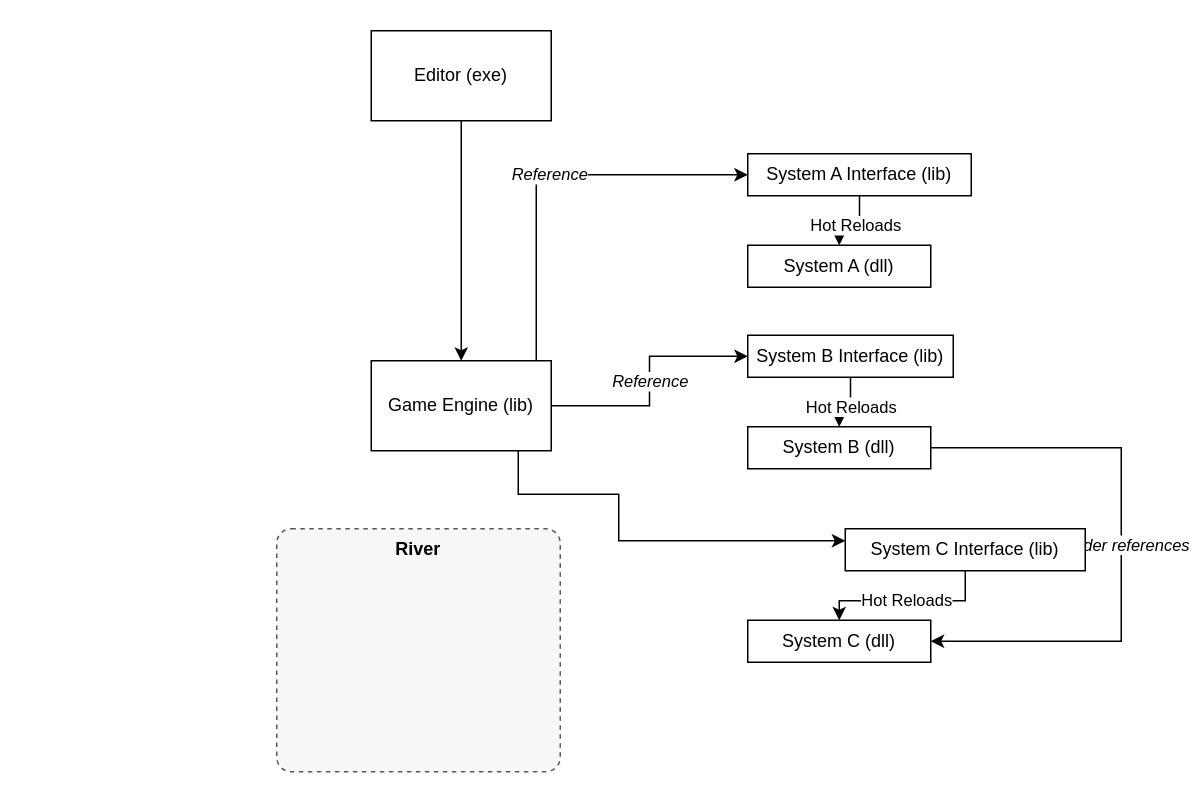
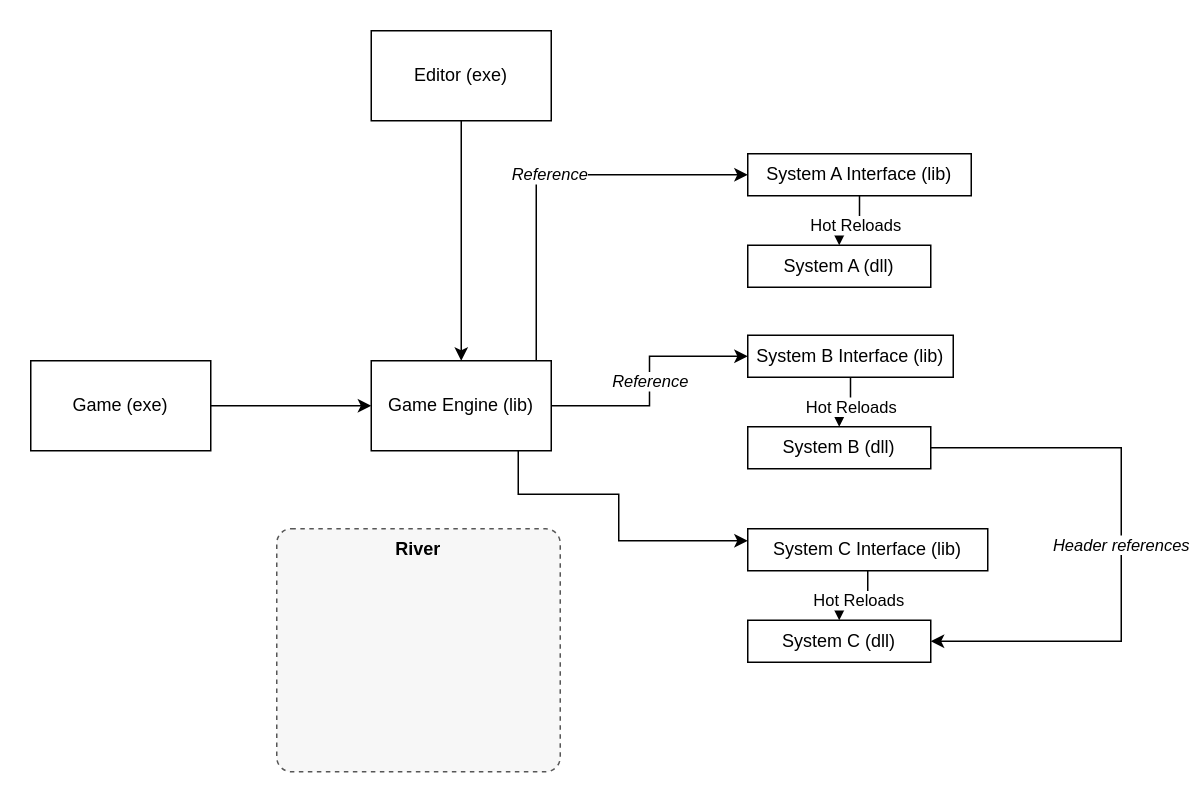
none -> (121, 406)
none -> (286, 406)
(965, 550) -> (868, 550)
